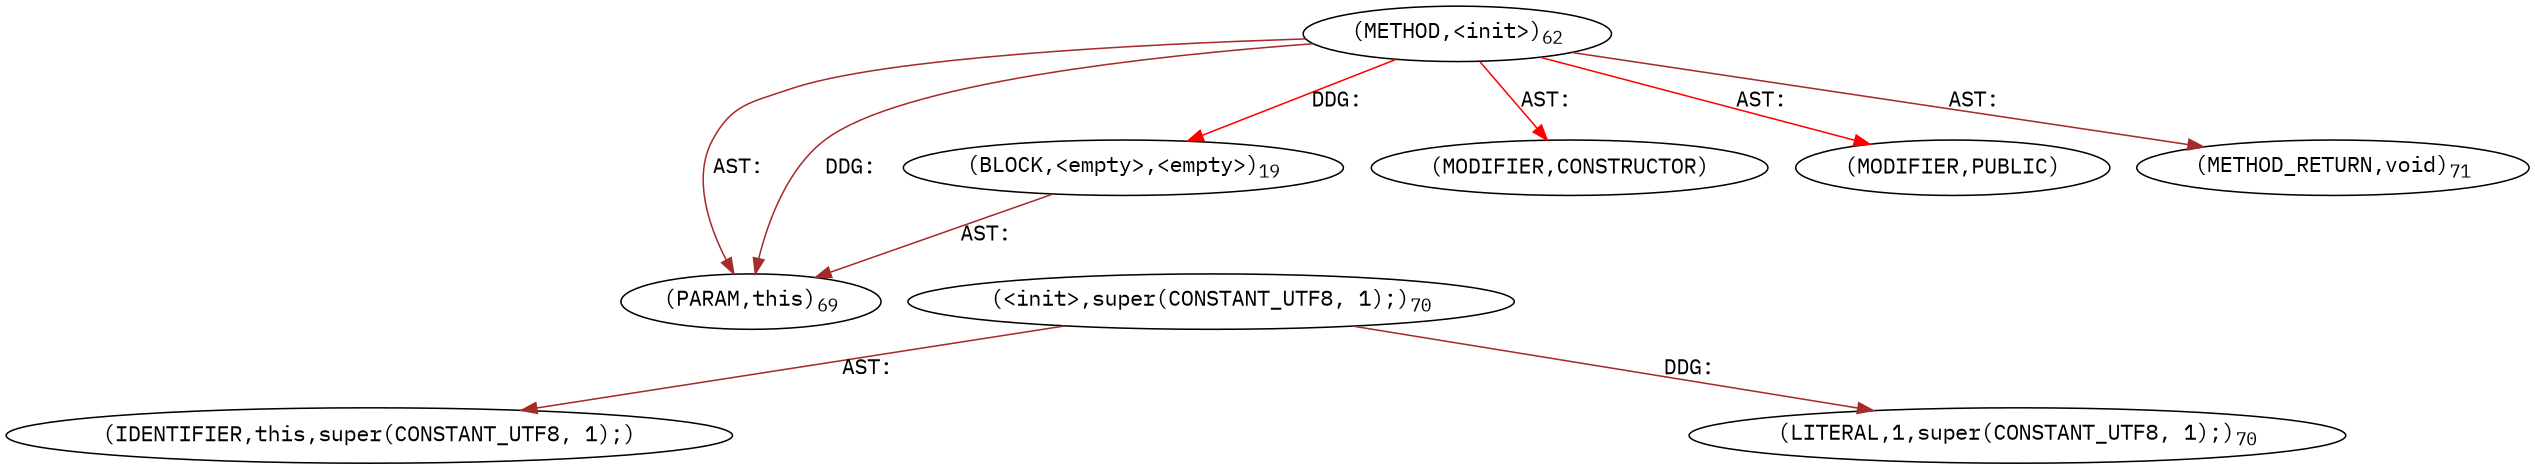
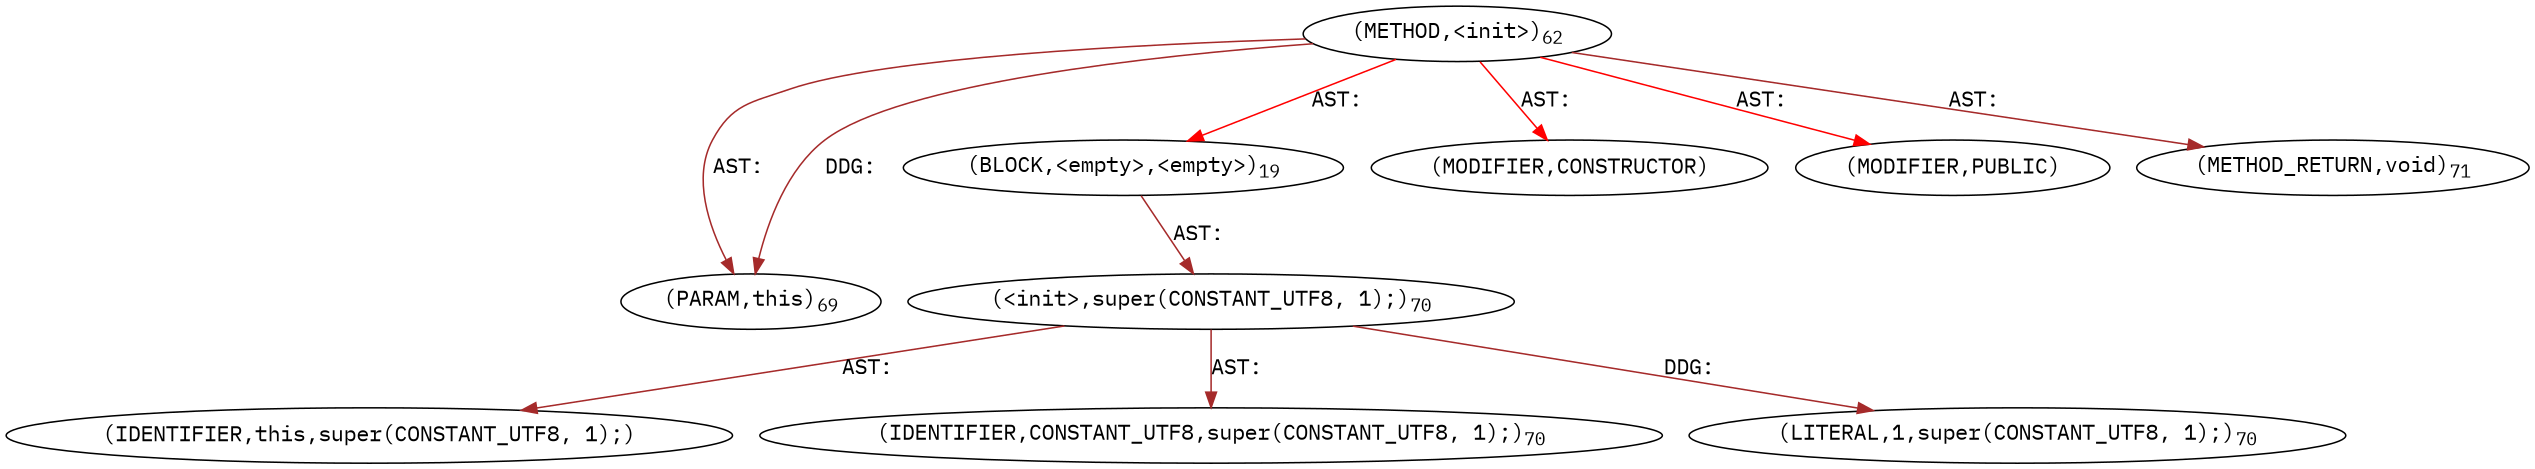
(1343, 101) -> (1343, 101)
(942, 233) -> (1163, 228)
none -> (1211, 436)
